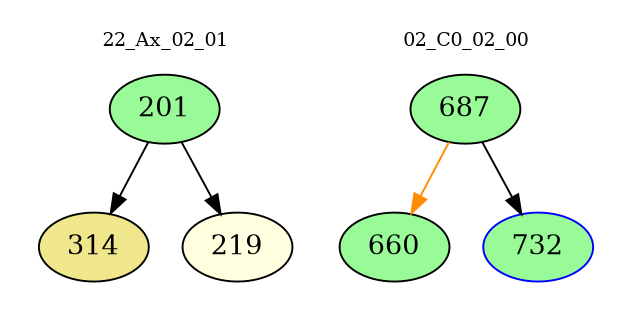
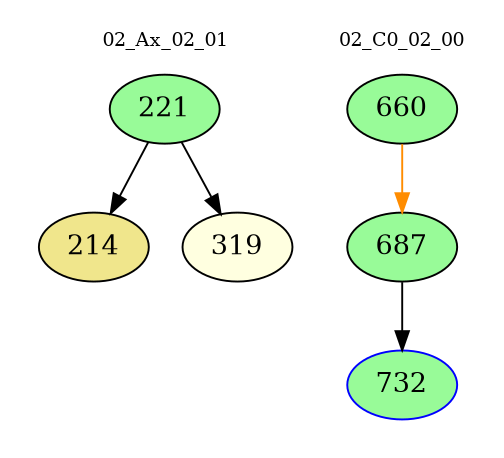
(166, 41) -> (166, 41)
(165, 109) -> (165, 109)
(435, 169) -> (402, 169)
(94, 247) -> (94, 247)
(237, 247) -> (237, 247)
